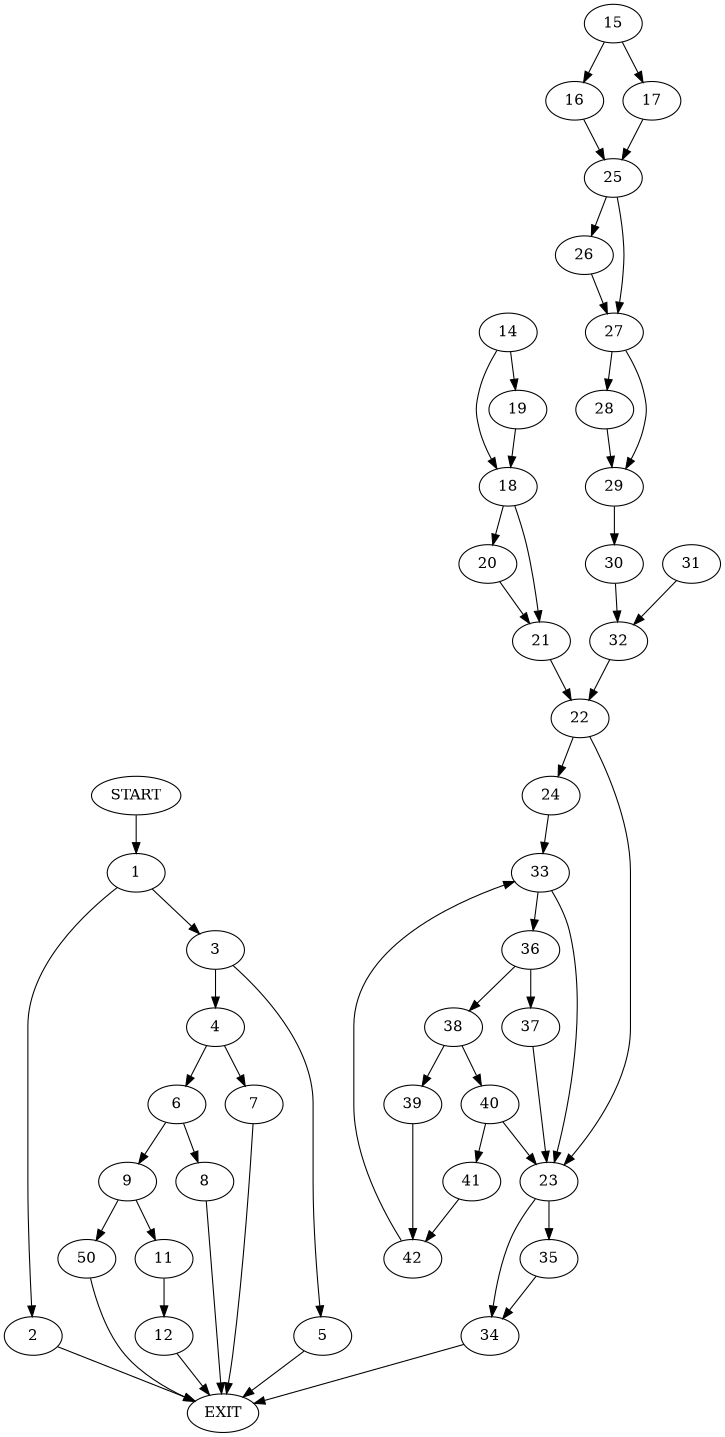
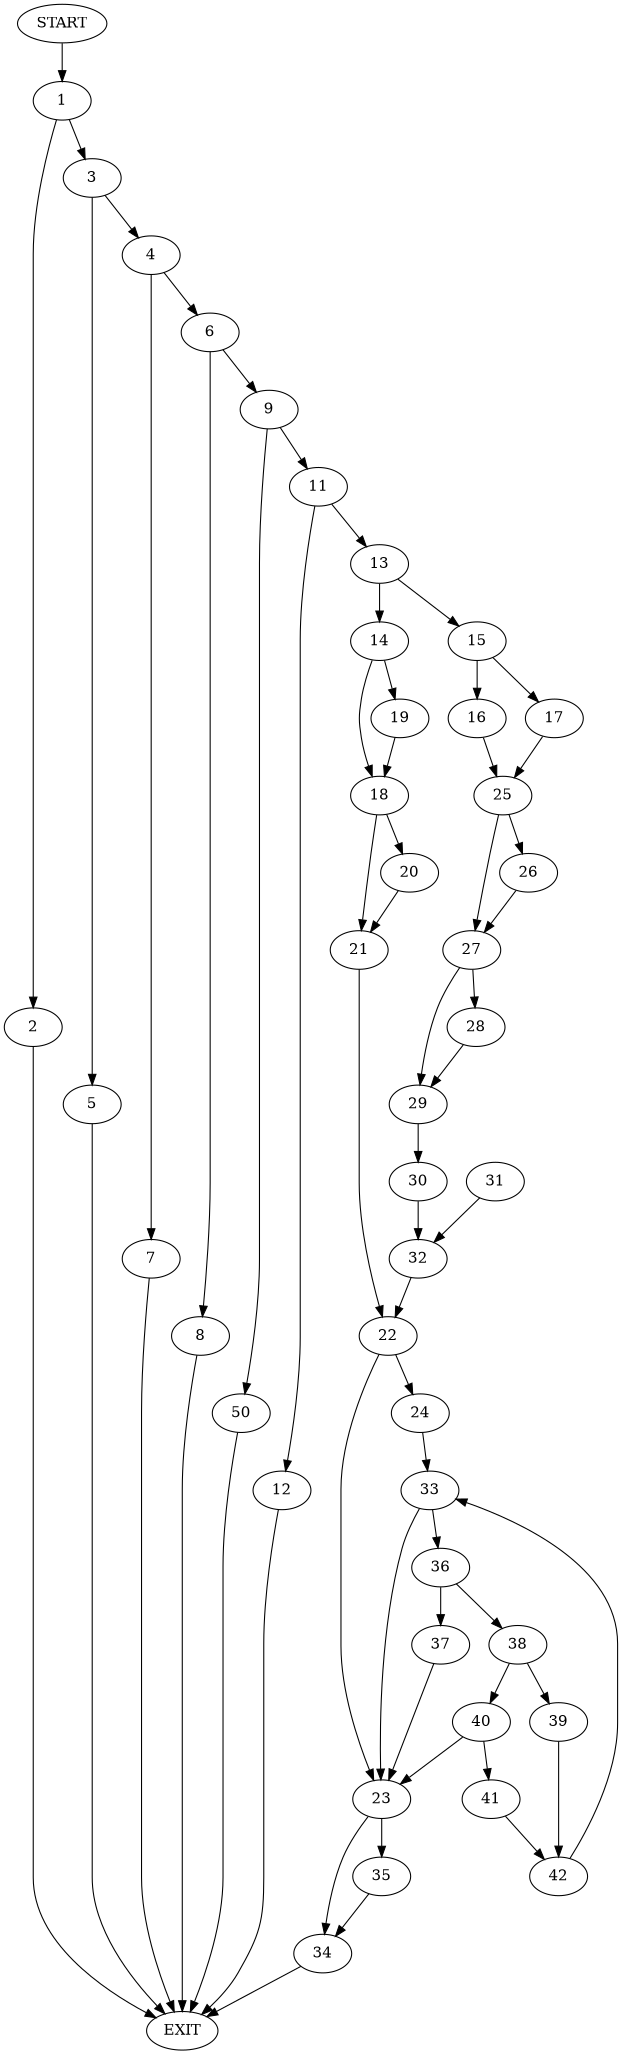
none -> (380, 564)
